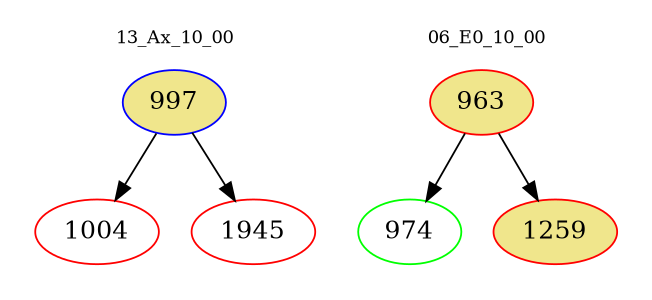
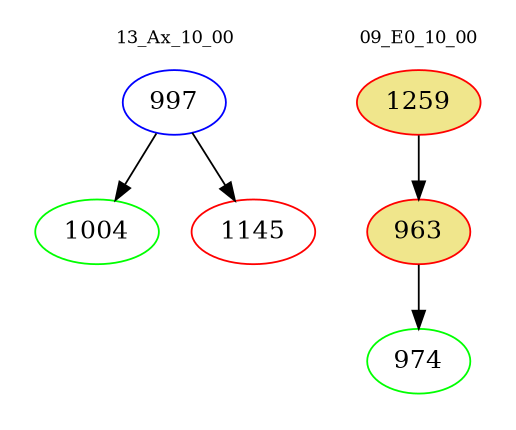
(487, 39) -> (419, 39)
(174, 102) -> (174, 102)
(514, 159) -> (419, 158)
(97, 232) -> (97, 232)
(253, 232) -> (253, 232)
